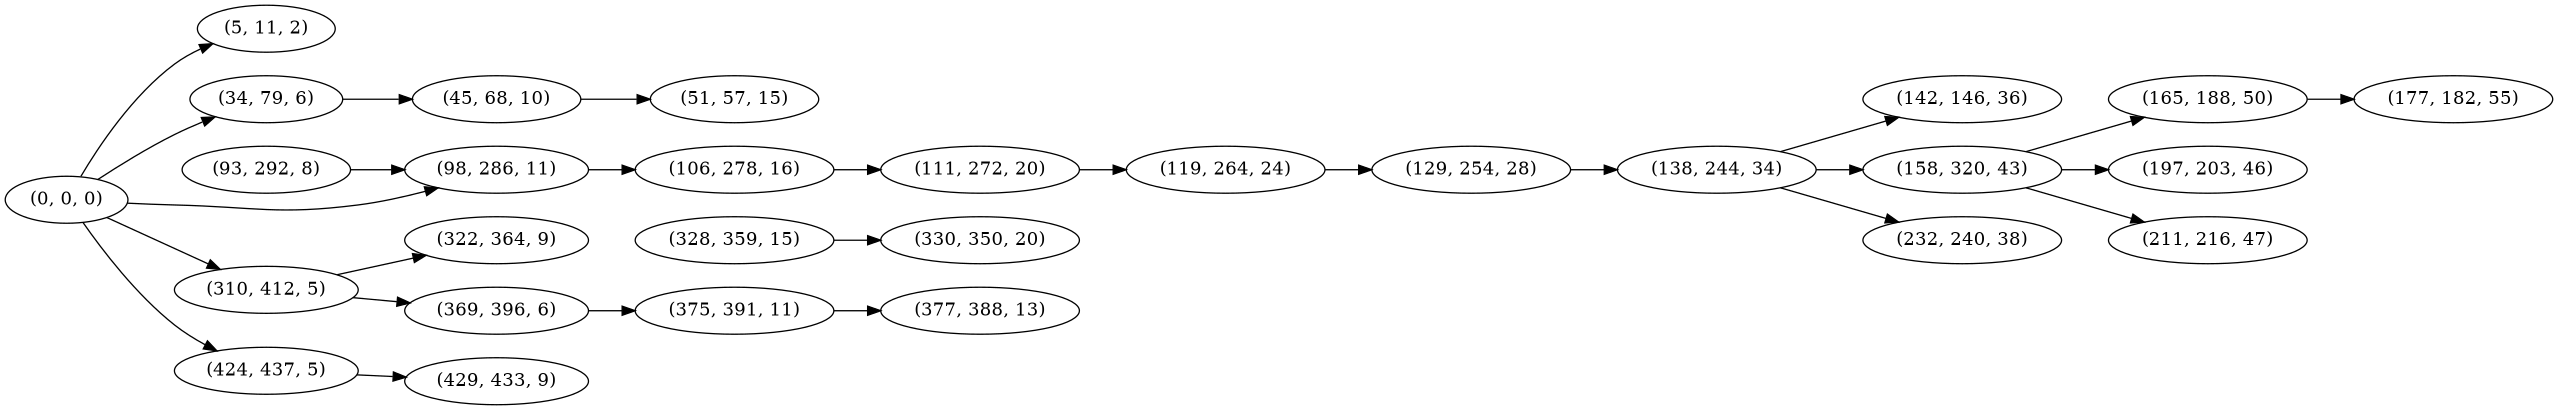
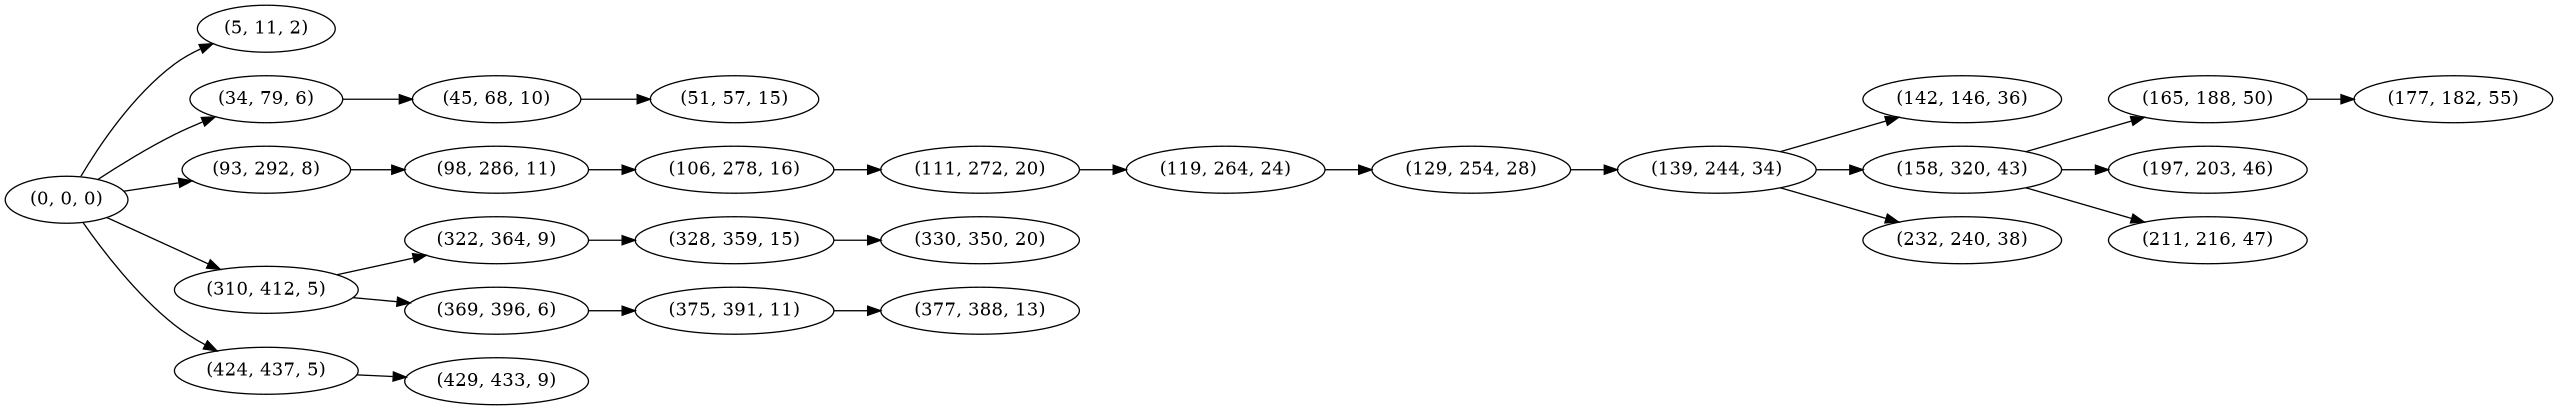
(1717, 170) -> (1717, 170)
(277, 210) -> (151, 187)
none -> (605, 240)
